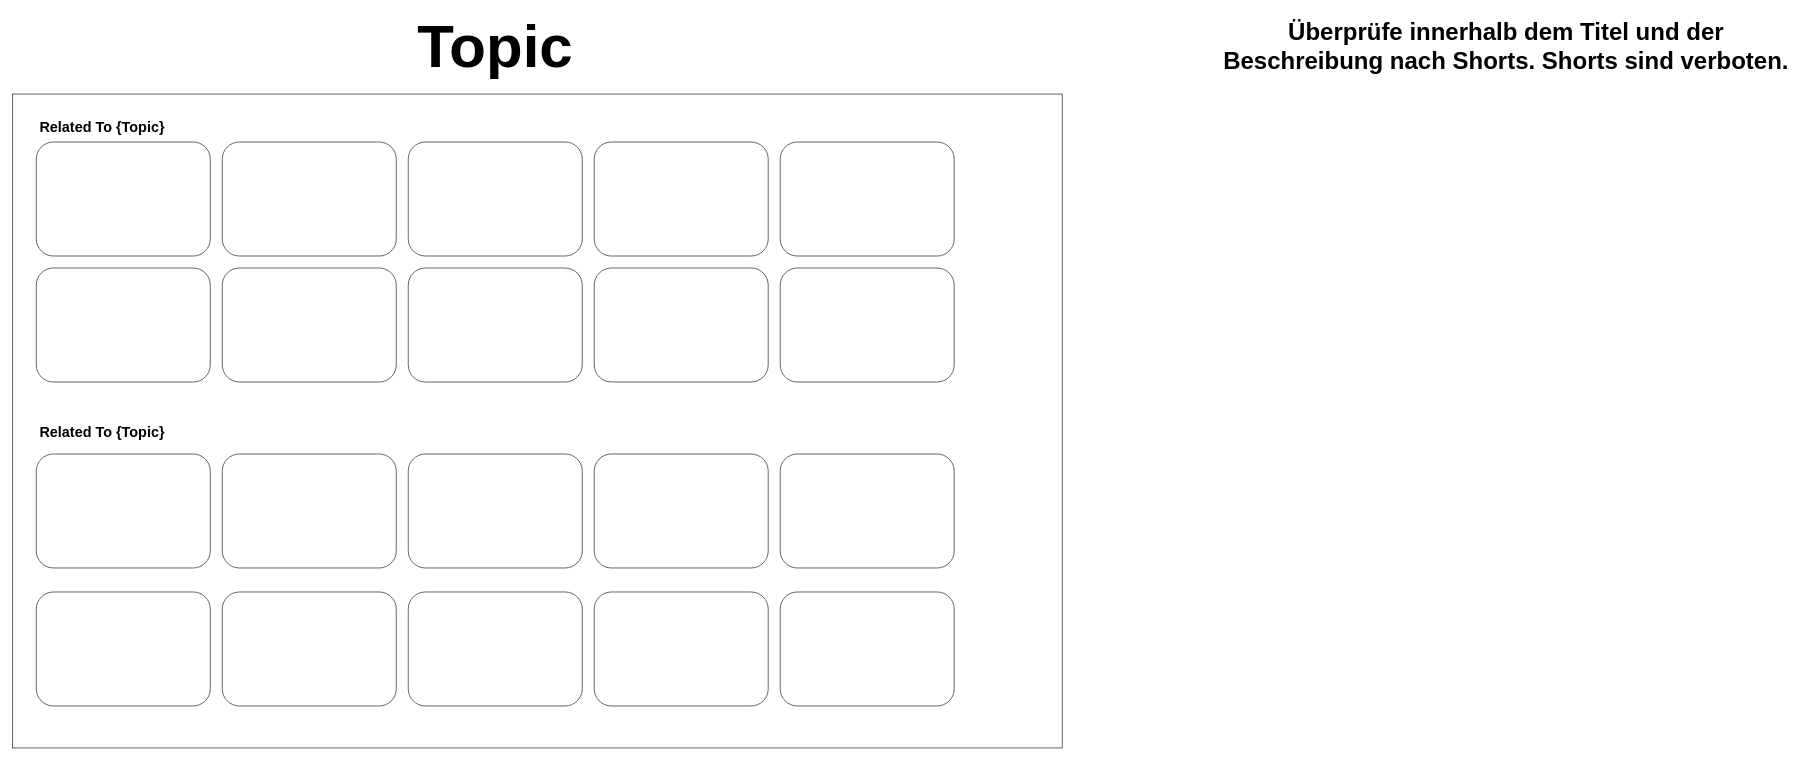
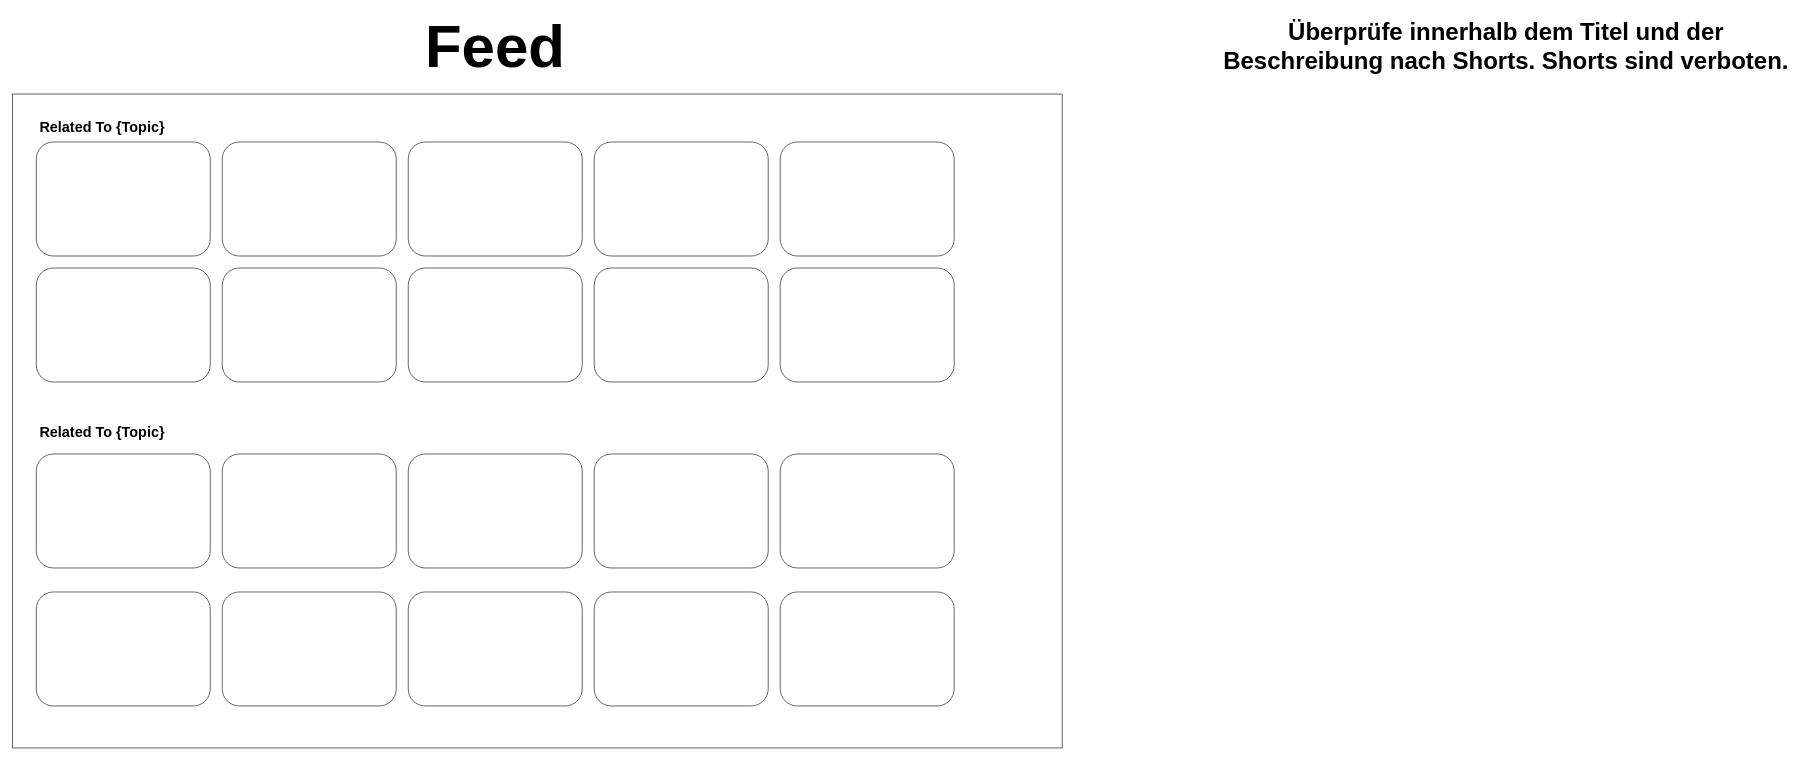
(495, 46) -> (495, 46)
